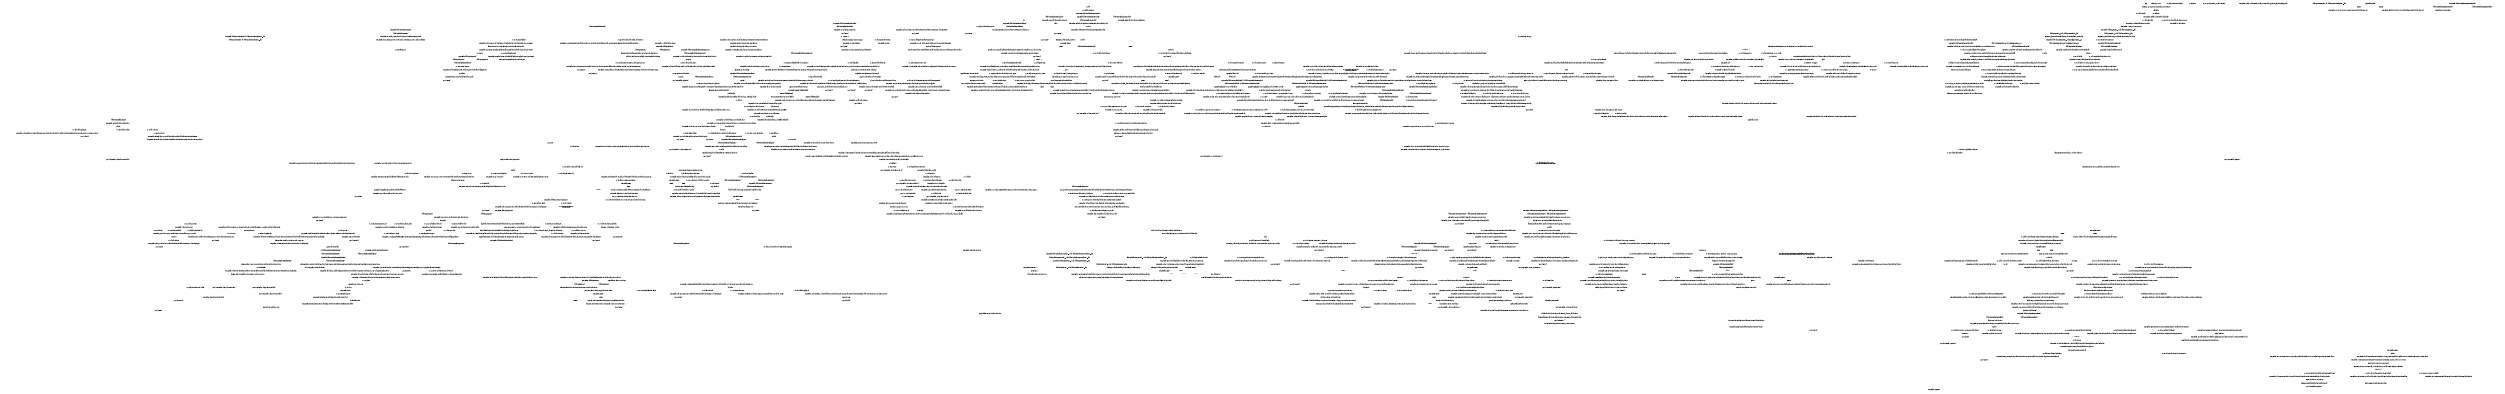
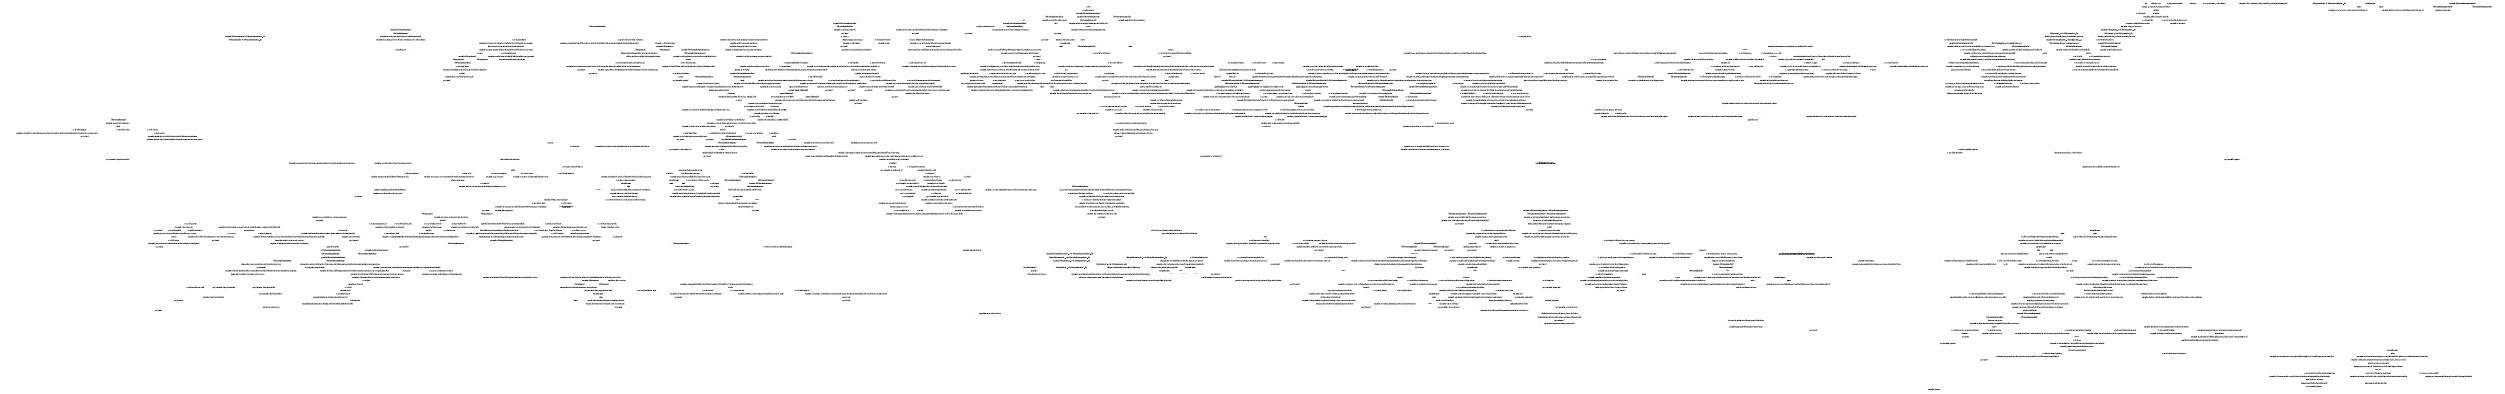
(2220, 334) -> (2220, 334)
